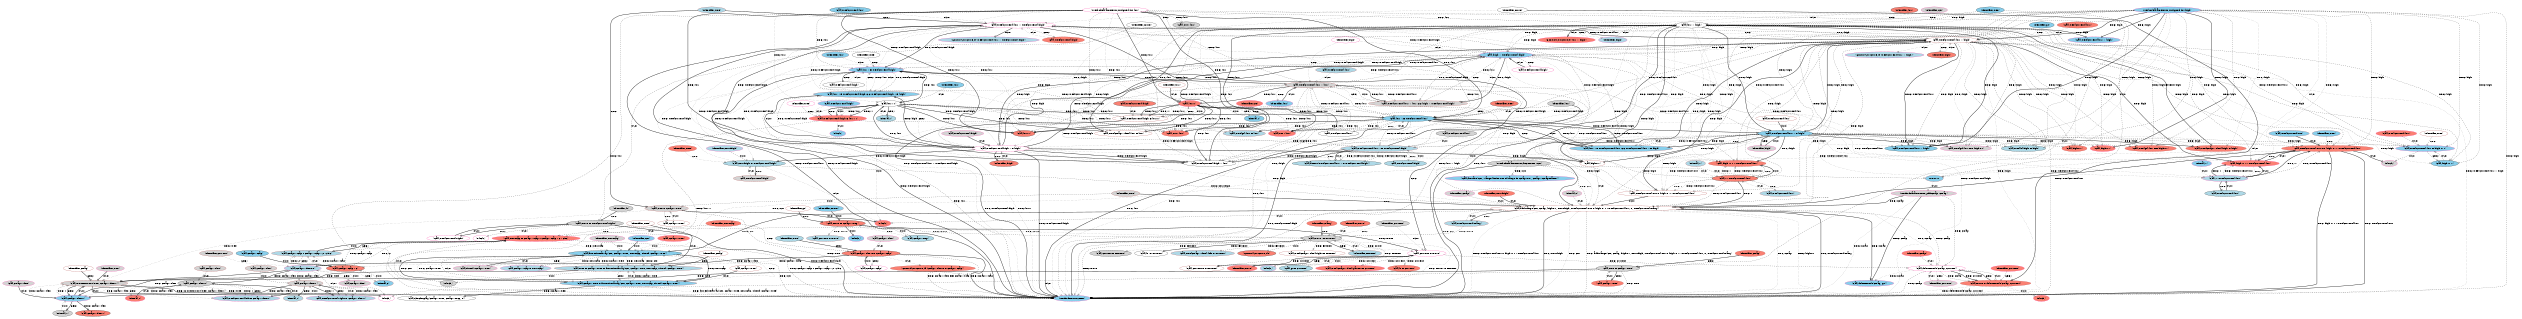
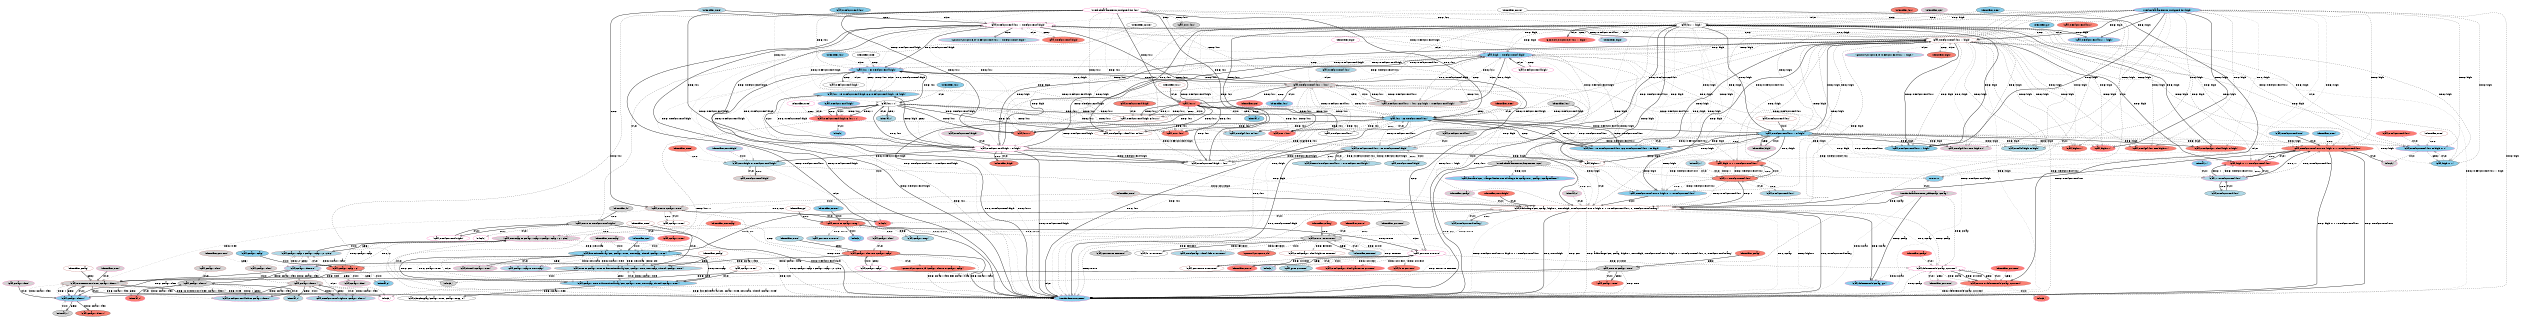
(2173, 85) -> (2173, 85)
(1931, 186) -> (1924, 185)
(1662, 193) -> (1662, 193)
(903, 231) -> (903, 231)
(536, 238) -> (536, 238)
